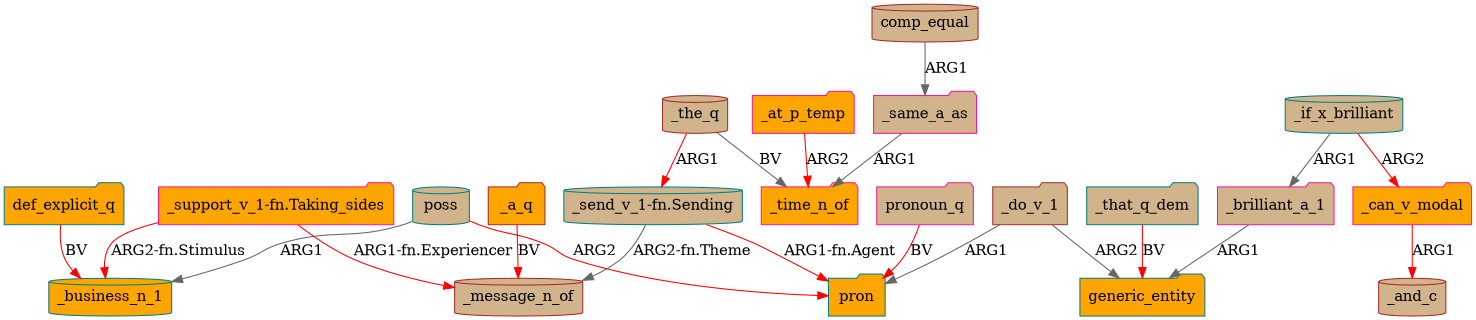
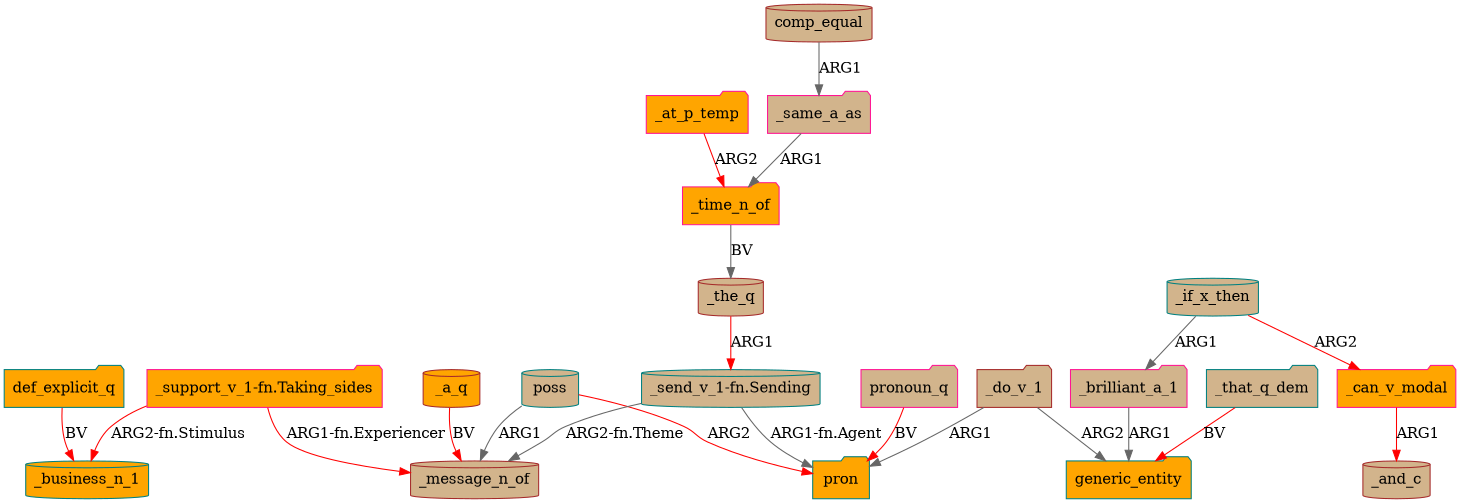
(1344, 114) -> (1213, 297)
(748, 157) -> (731, 246)
(517, 206) -> (451, 388)
(295, 240) -> (500, 425)
(764, 248) -> (768, 440)
